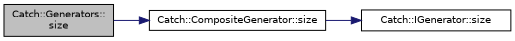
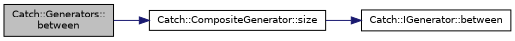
(59, 20) -> (59, 20)
(436, 20) -> (436, 20)
